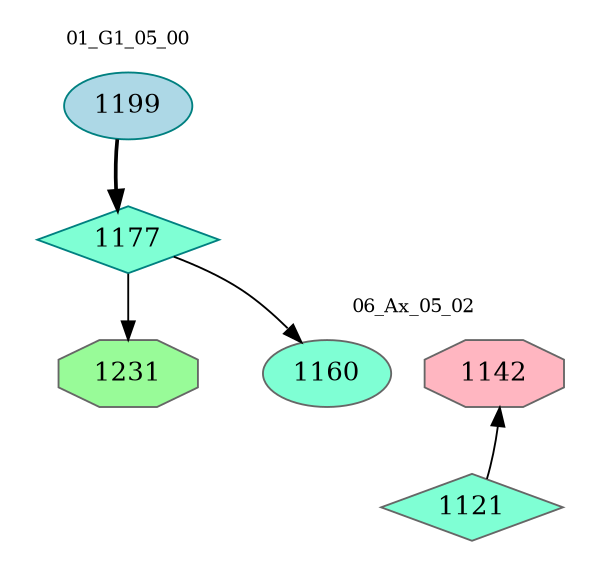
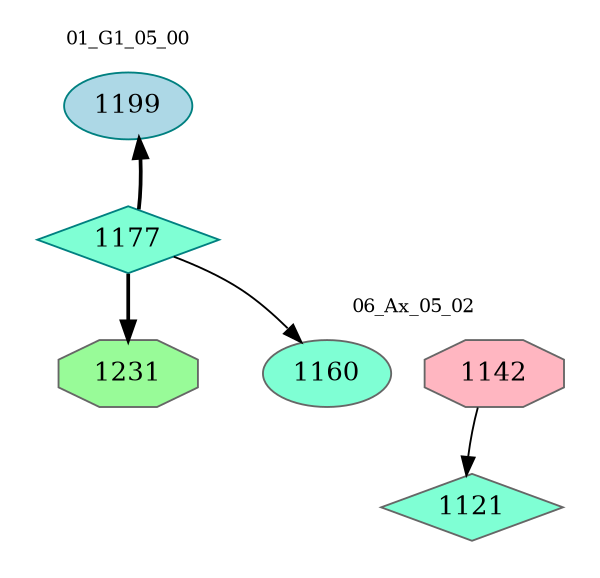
(116, 165) -> (141, 184)
(128, 298) -> (128, 298)
(493, 453) -> (472, 432)
